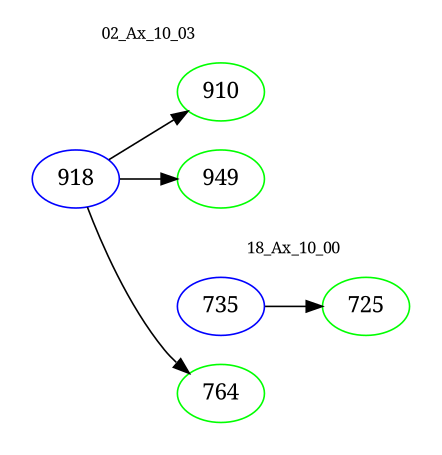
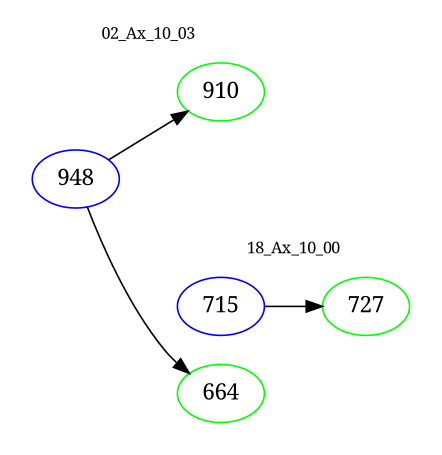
(76, 179) -> (76, 179)
(221, 179) -> none
(221, 306) -> (221, 306)
(366, 306) -> (366, 306)
(221, 393) -> (221, 393)
